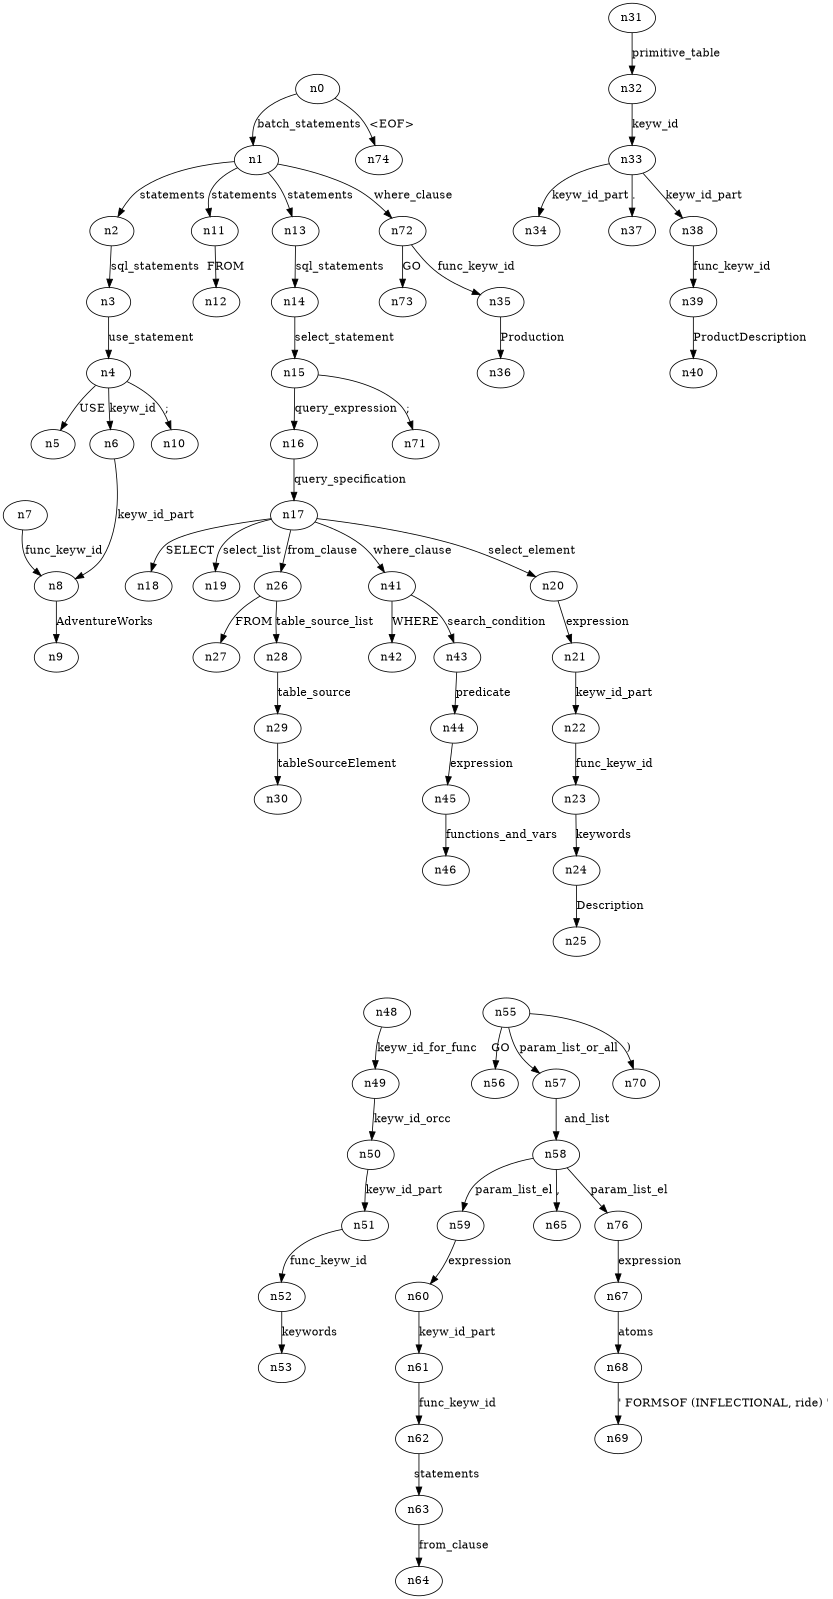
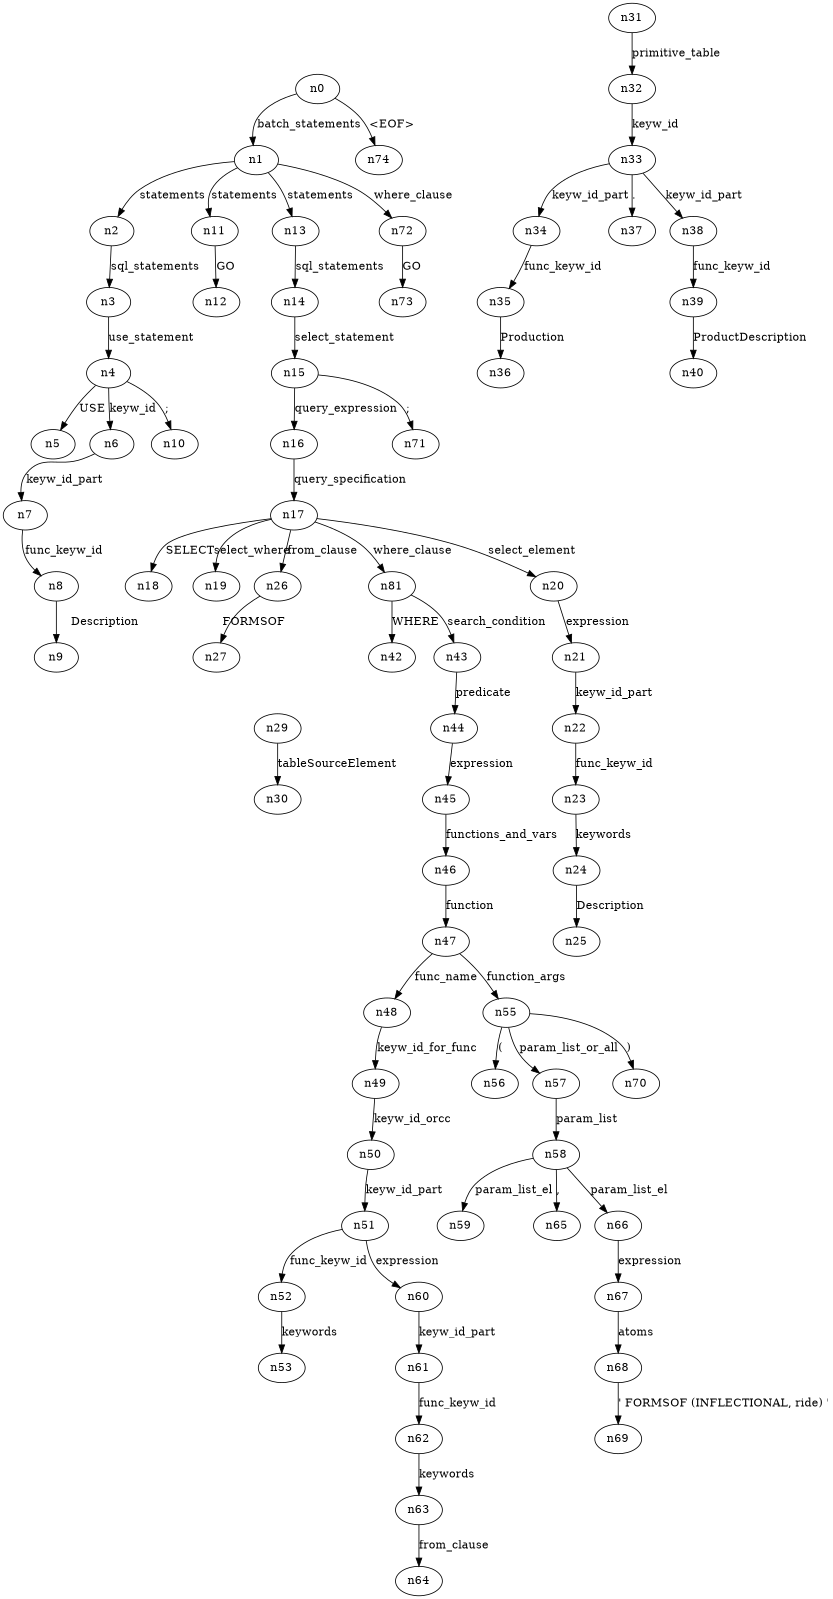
(226, 267) -> (226, 267)
(438, 273) -> (523, 264)
(115, 523) -> (49, 462)
(252, 551) -> (252, 551)
(392, 586) -> (392, 586)
(105, 622) -> (105, 622)
(254, 622) -> (254, 622)
(278, 657) -> none
none -> (446, 942)
(501, 1048) -> (501, 1048)
(587, 1119) -> (587, 1119)
(618, 1226) -> (618, 1226)
(447, 1260) -> (374, 1265)
(447, 1474) -> (447, 1474)
